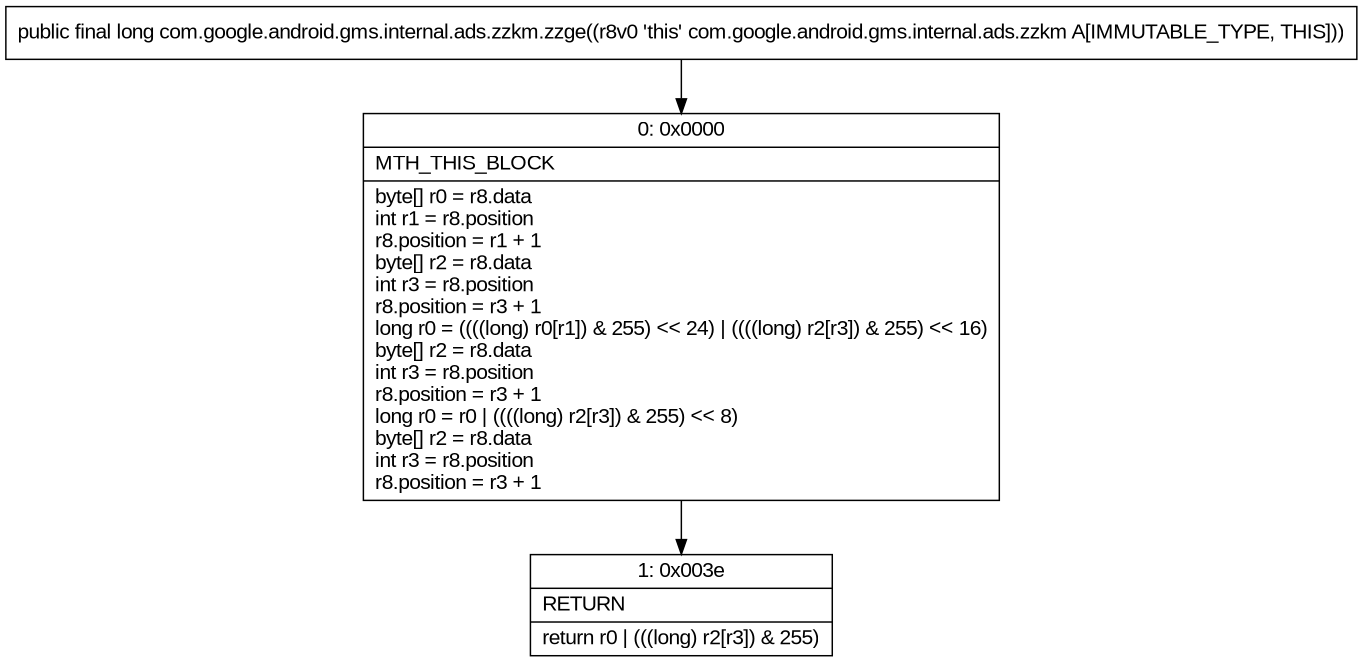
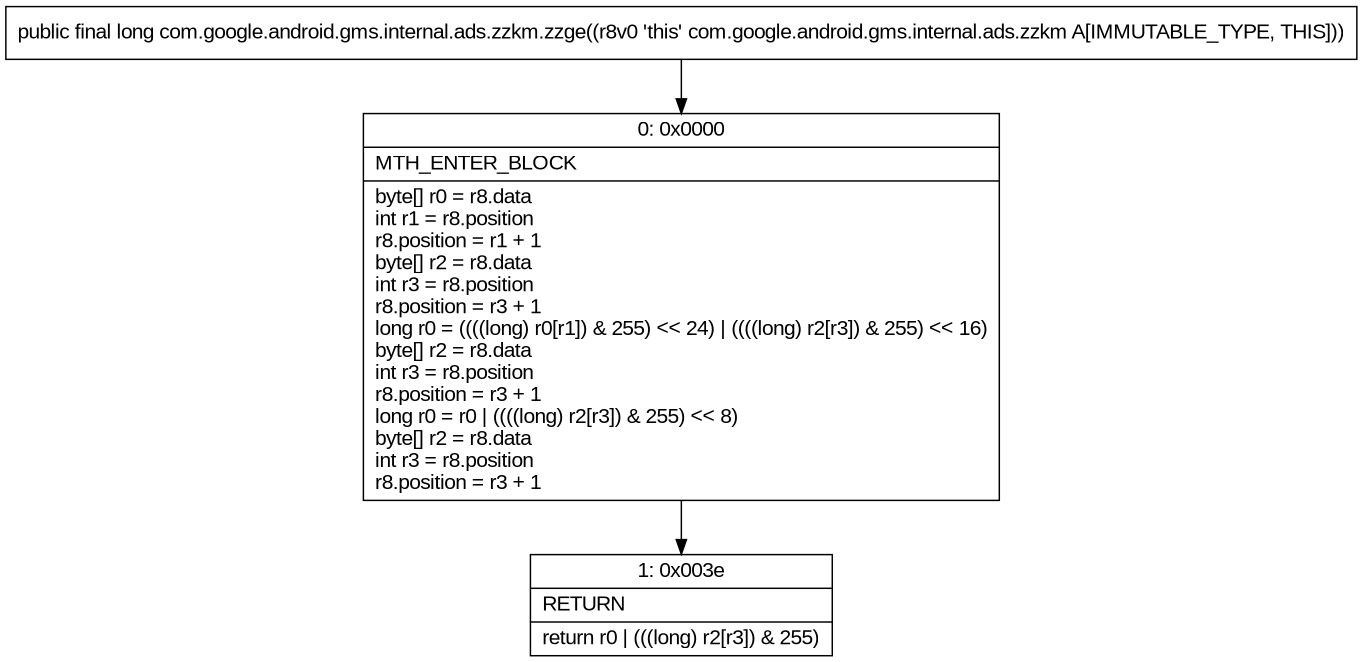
(465, 163) -> (476, 163)
